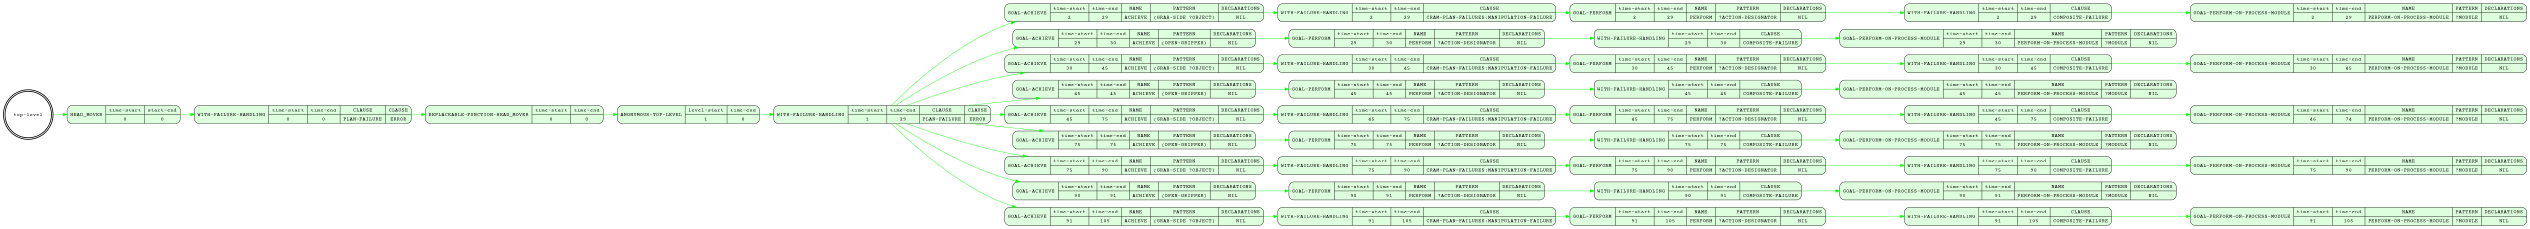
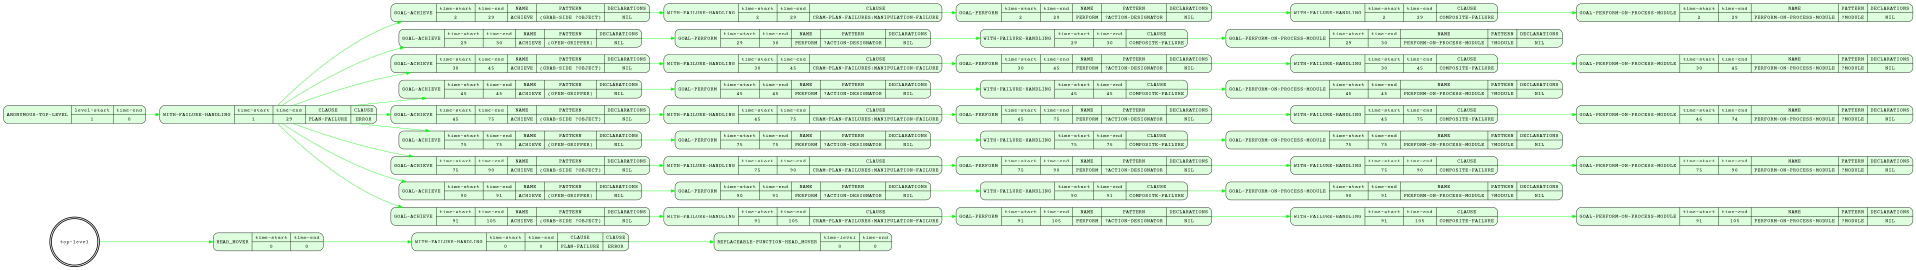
(162, 110) -> (307, 237)
(551, 110) -> (840, 237)
(608, 115) -> none
